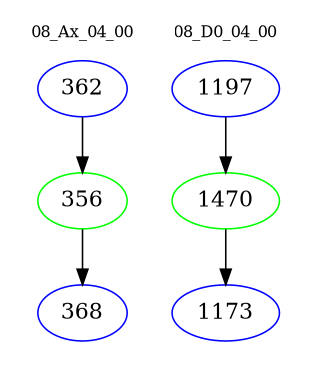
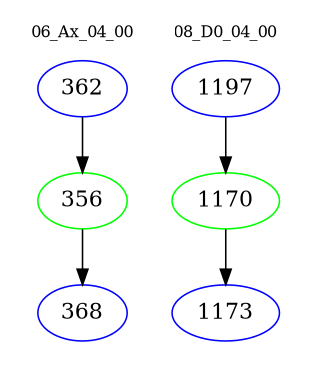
(83, 33) -> (83, 33)
(226, 201) -> (226, 201)
